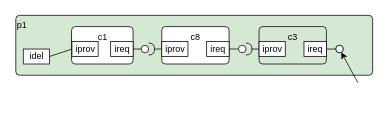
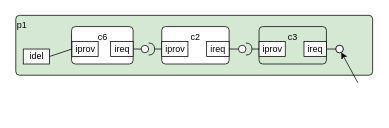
(103, 37) -> (103, 37)
(196, 37) -> (196, 37)
